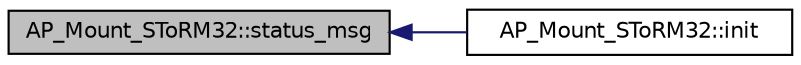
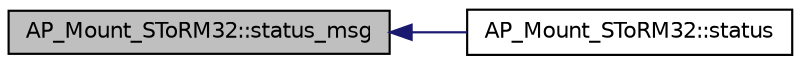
(630, 32) -> (630, 32)
